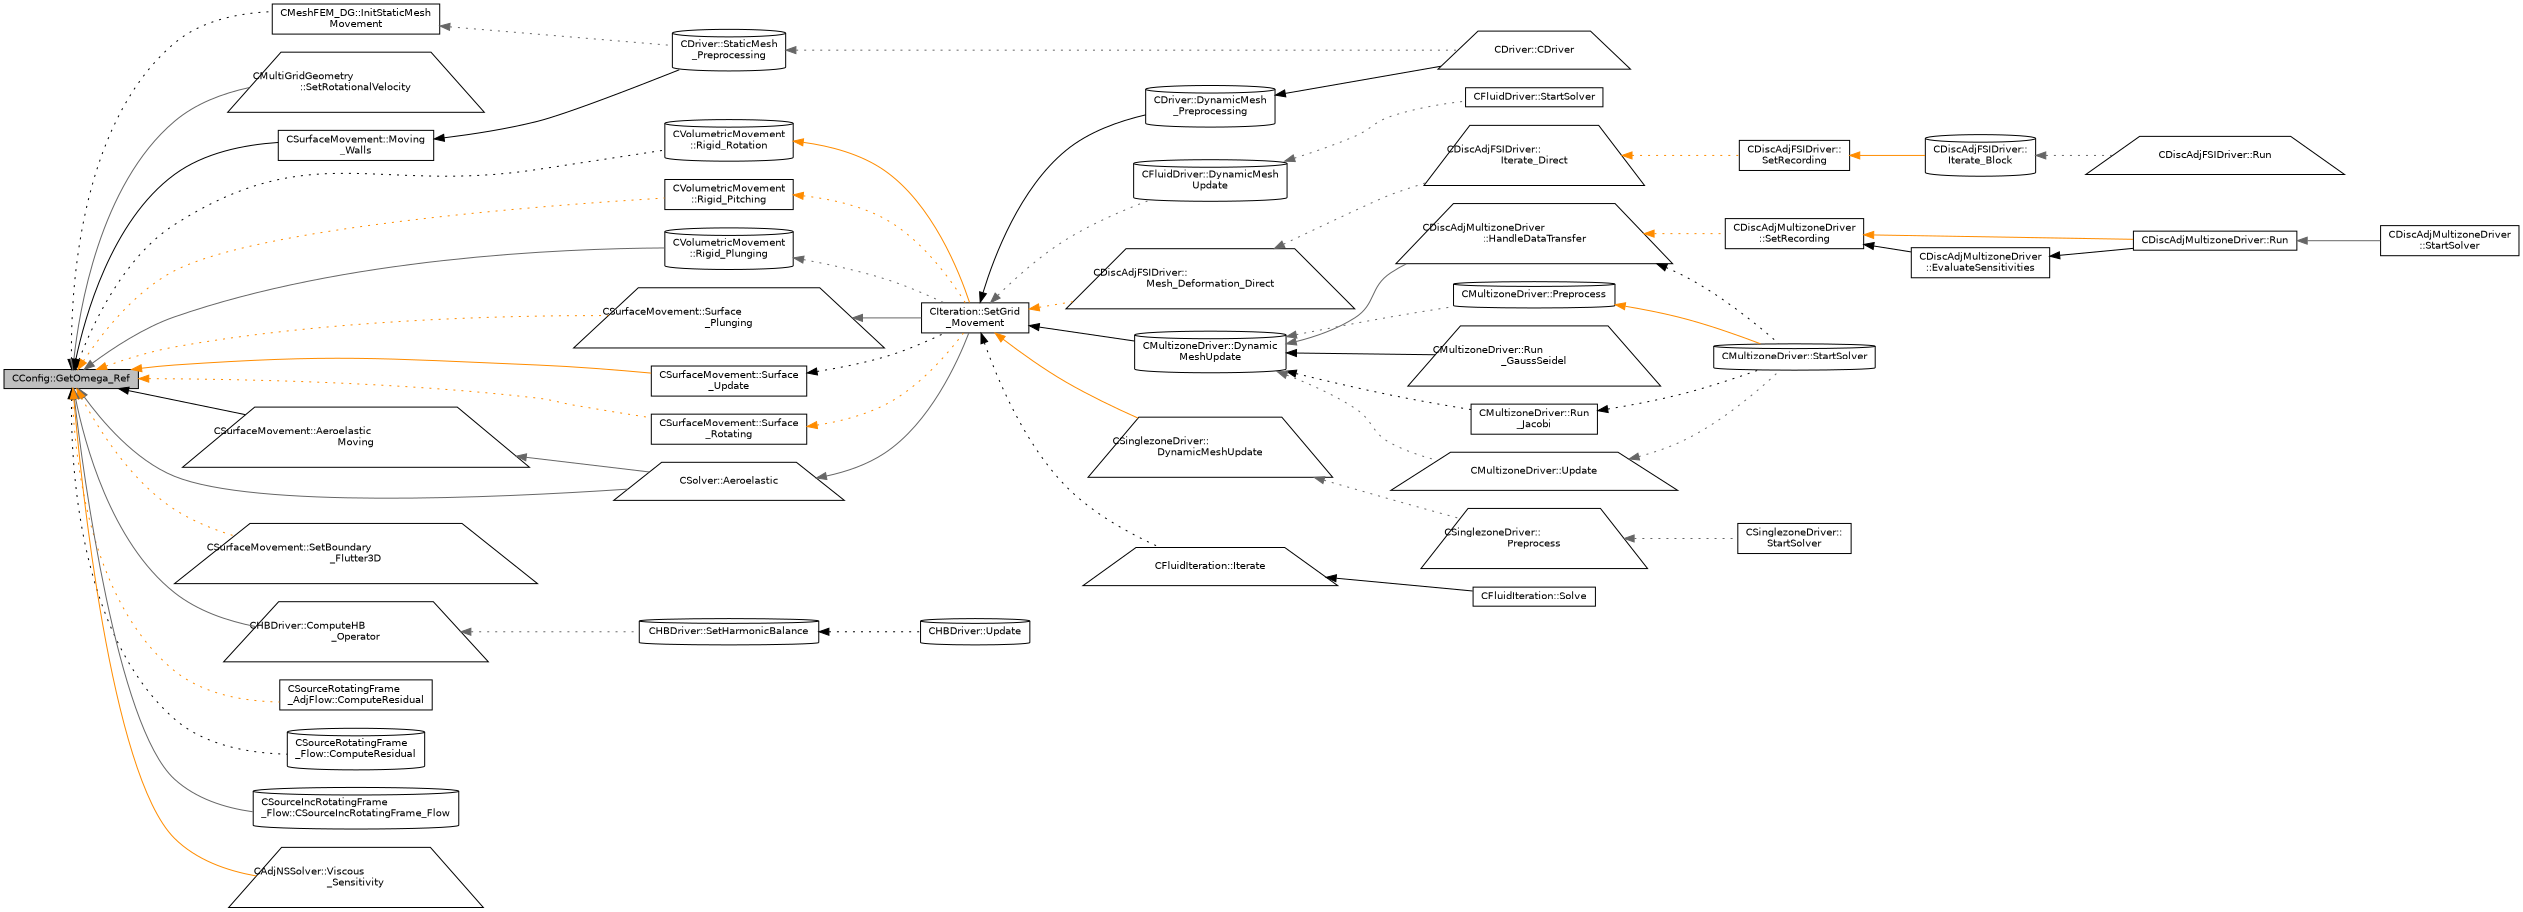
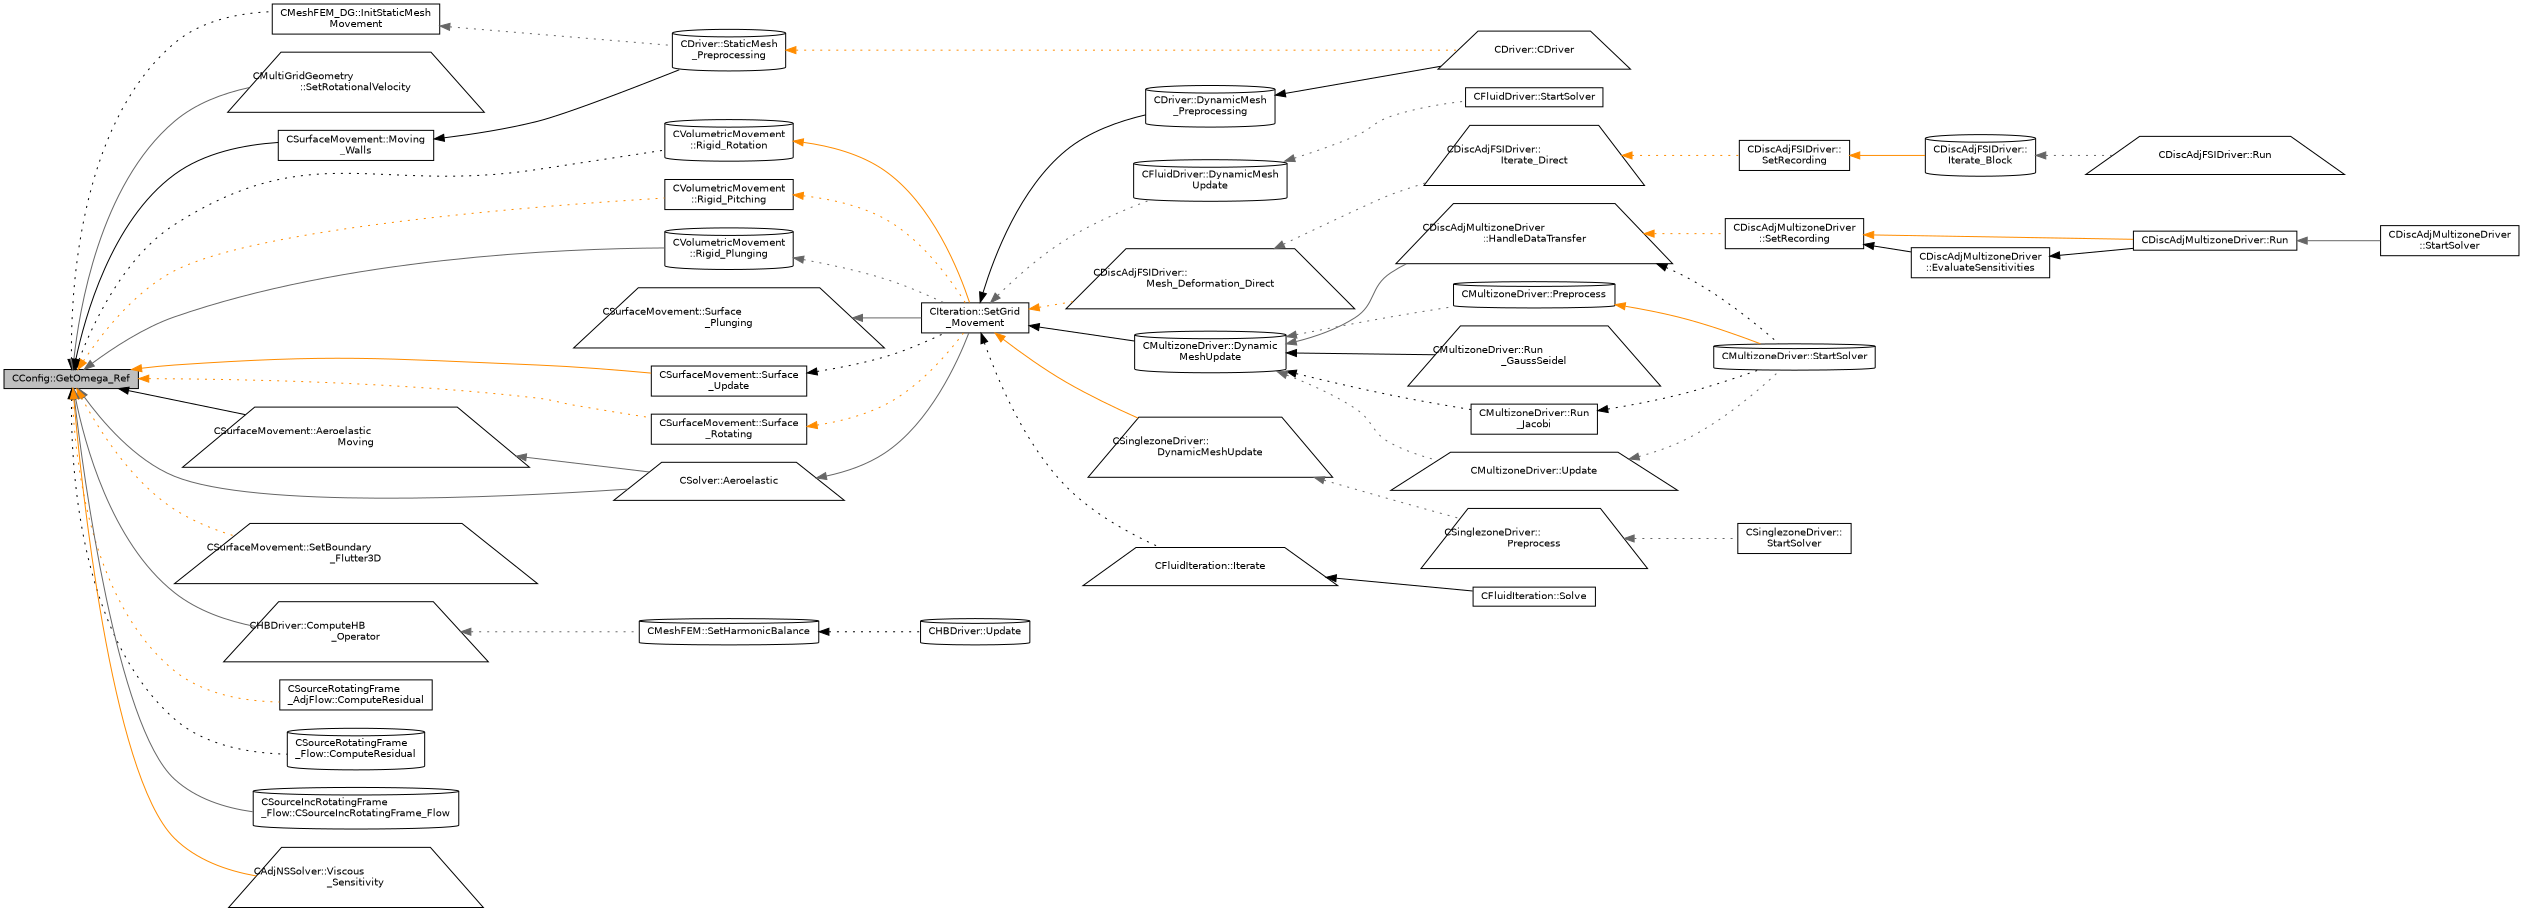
(1127, 50) -> (1127, 50)
(355, 325) -> none
(729, 632) -> (729, 632)
